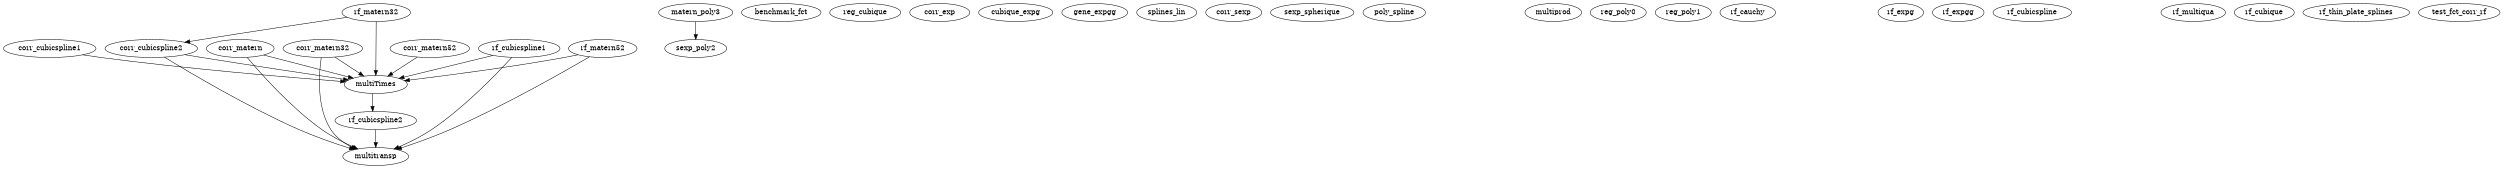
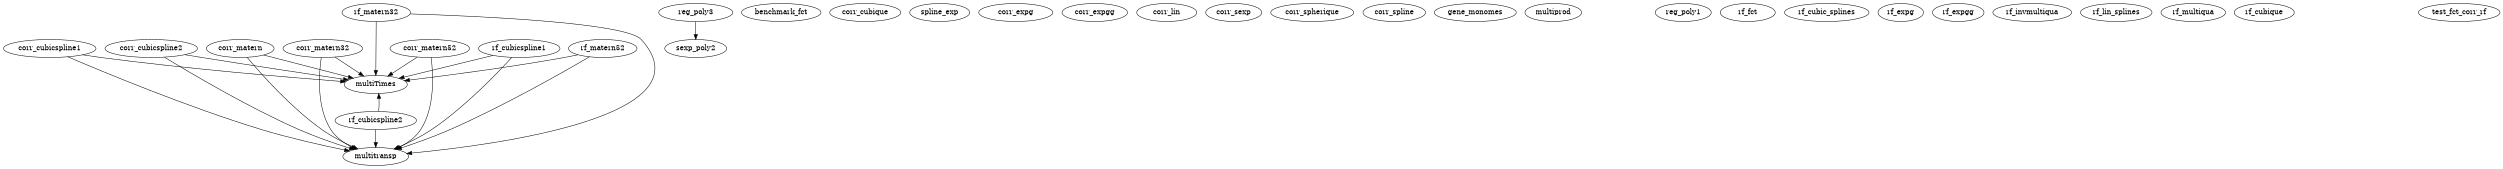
(696, 12) -> (696, 12)
(865, 12) -> (865, 12)
(940, 12) -> (940, 12)
(1016, 12) -> (1016, 12)
(1095, 12) -> (1095, 12)
(1167, 12) -> (1167, 12)
(1312, 12) -> (1312, 12)
(1394, 12) -> (1394, 12)
none -> (1475, 12)
(1618, 12) -> none
(1748, 12) -> (1748, 12)
none -> (1827, 12)
(2032, 12) -> (2032, 12)
none -> (2116, 12)
(2356, 12) -> none
(268, 29) -> (654, 69)
(372, 100) -> (379, 105)
none -> (429, 108)
none -> (204, 110)
